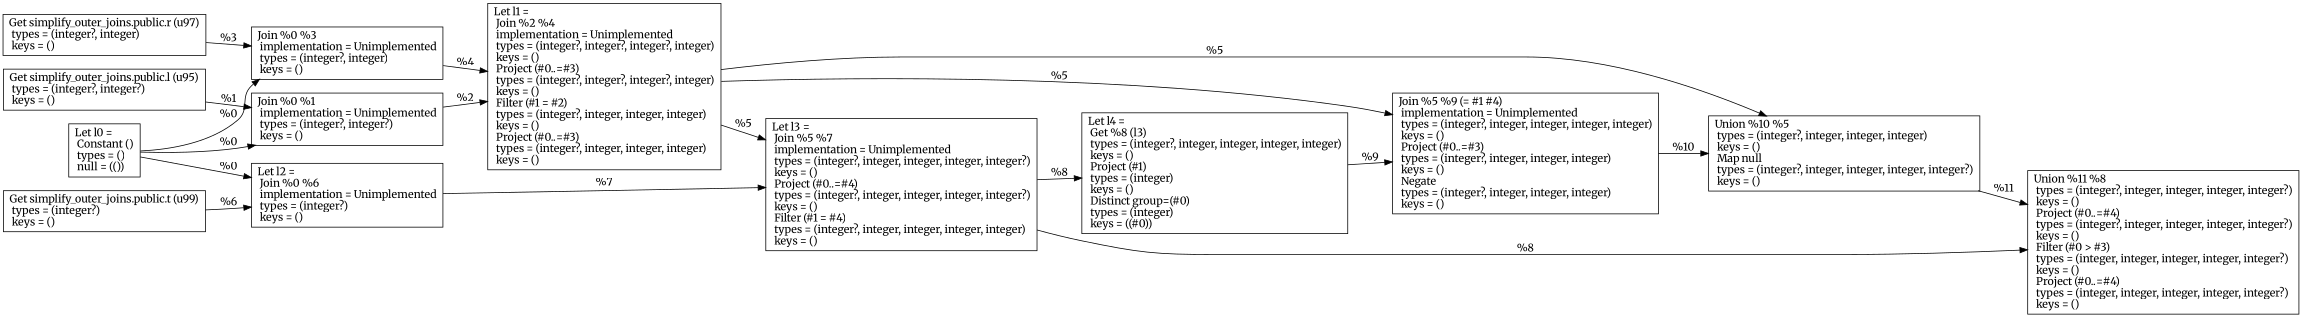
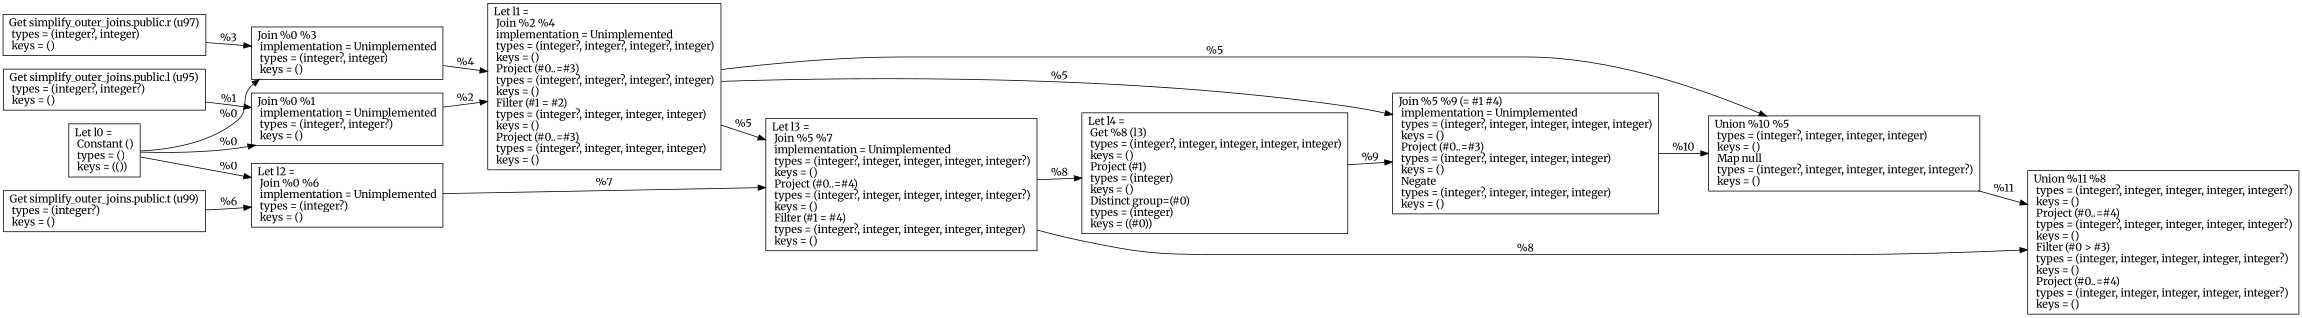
(104, 150) -> (104, 150)
